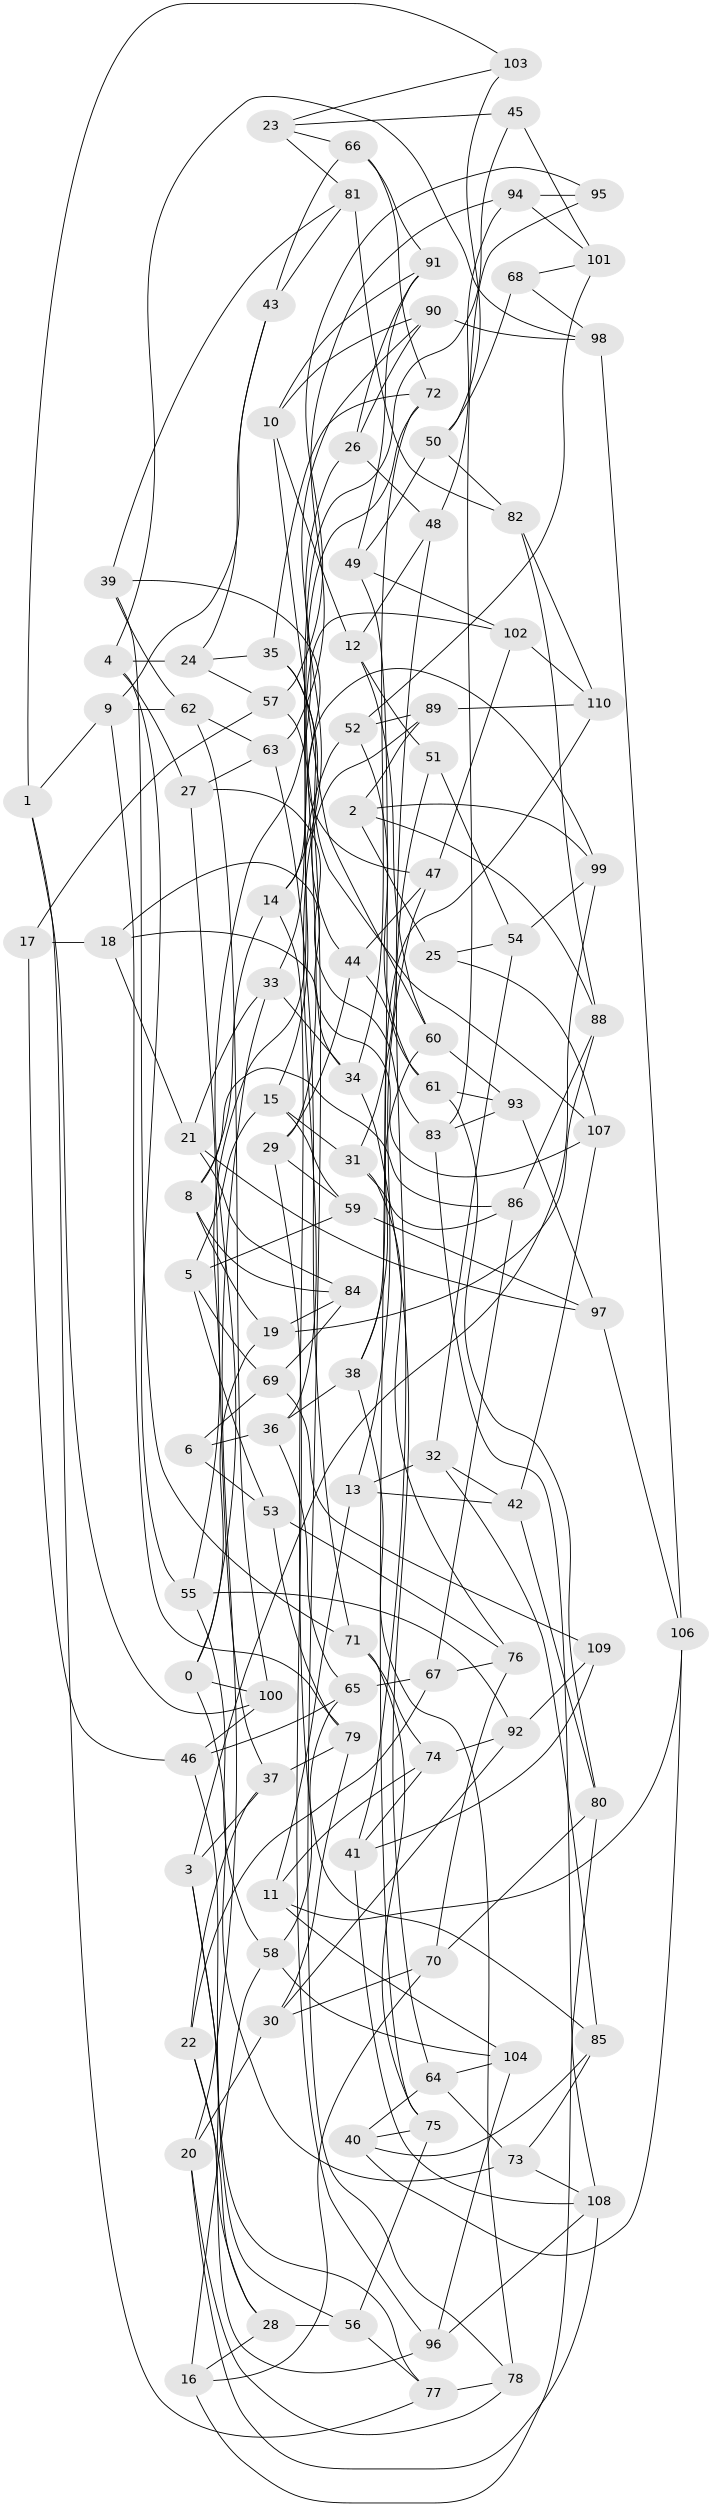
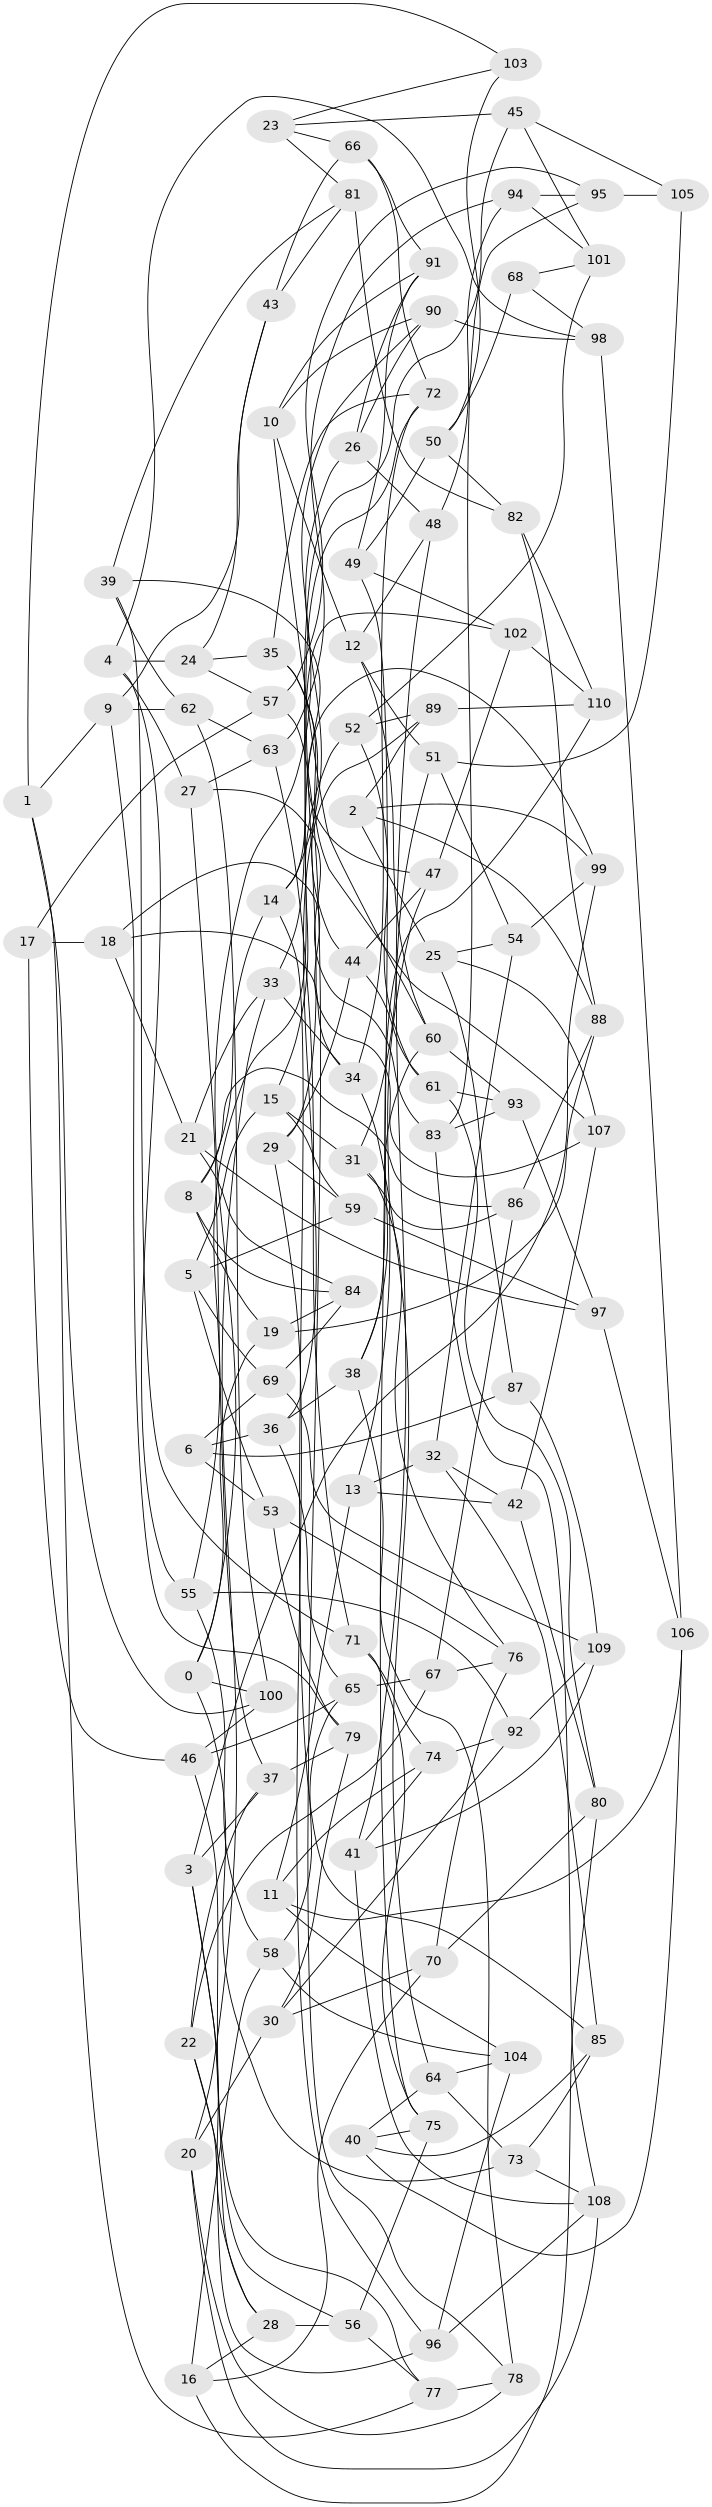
none -> (683, 195)
none -> (516, 1389)
